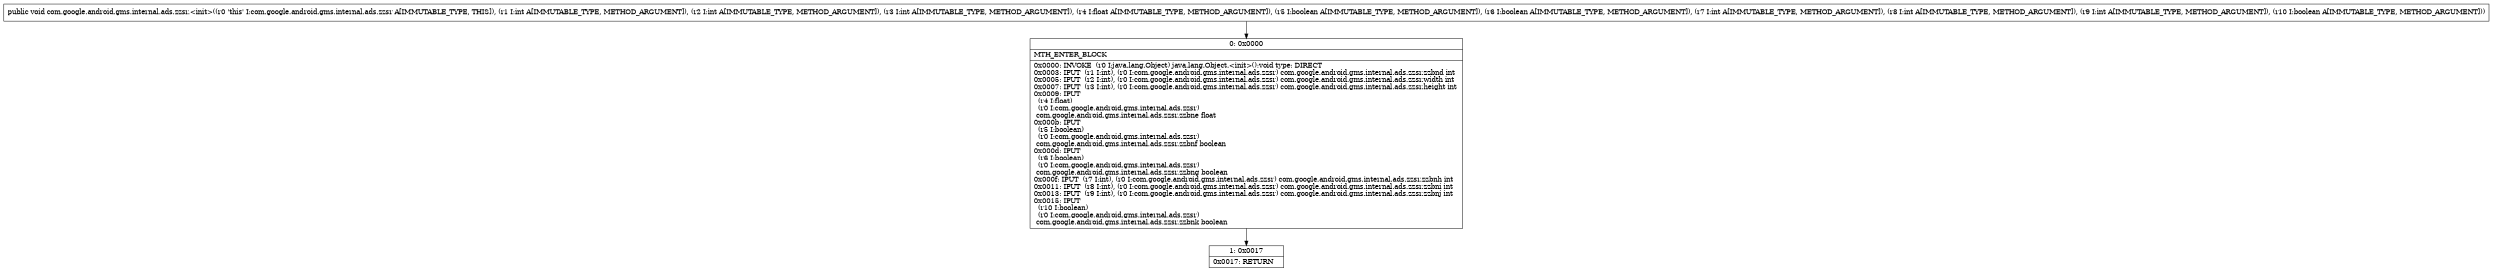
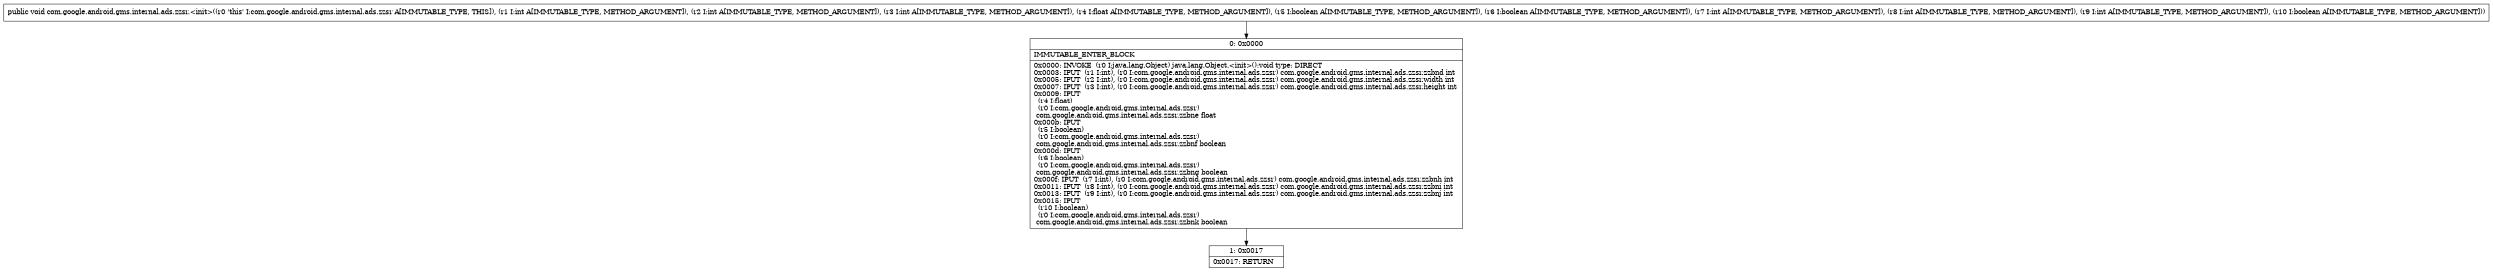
(1070, 55) -> (1084, 55)
